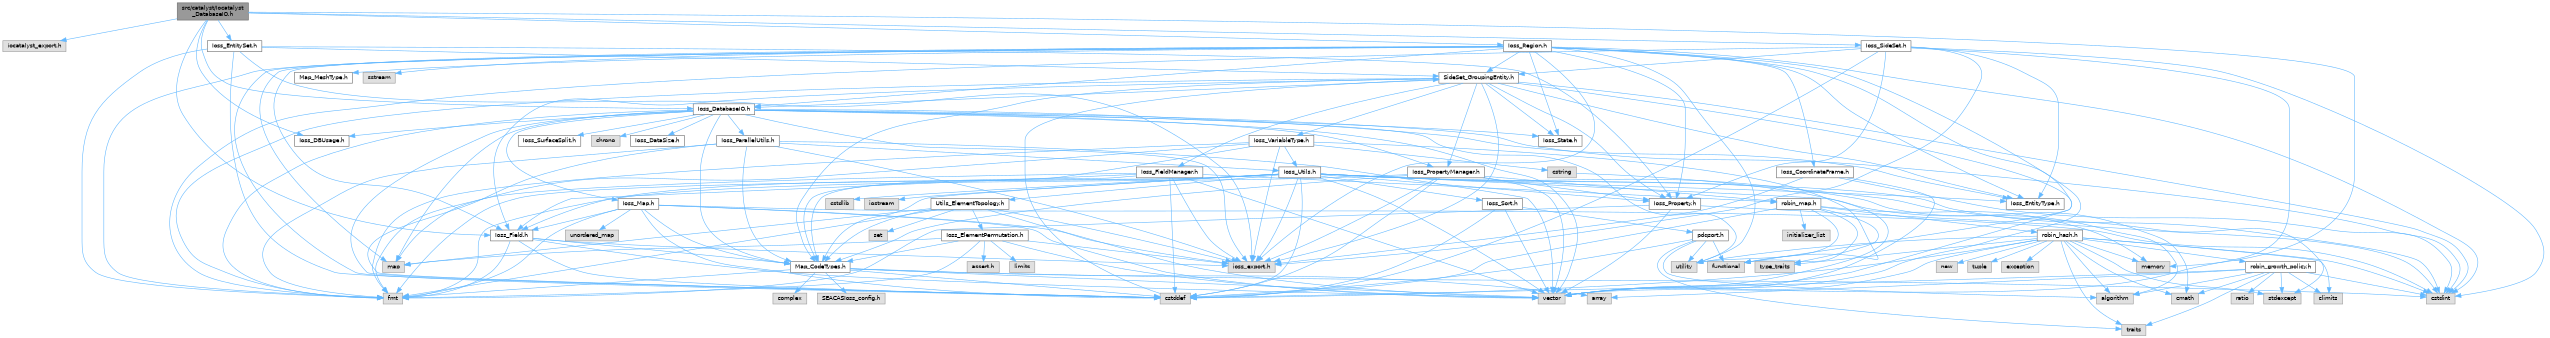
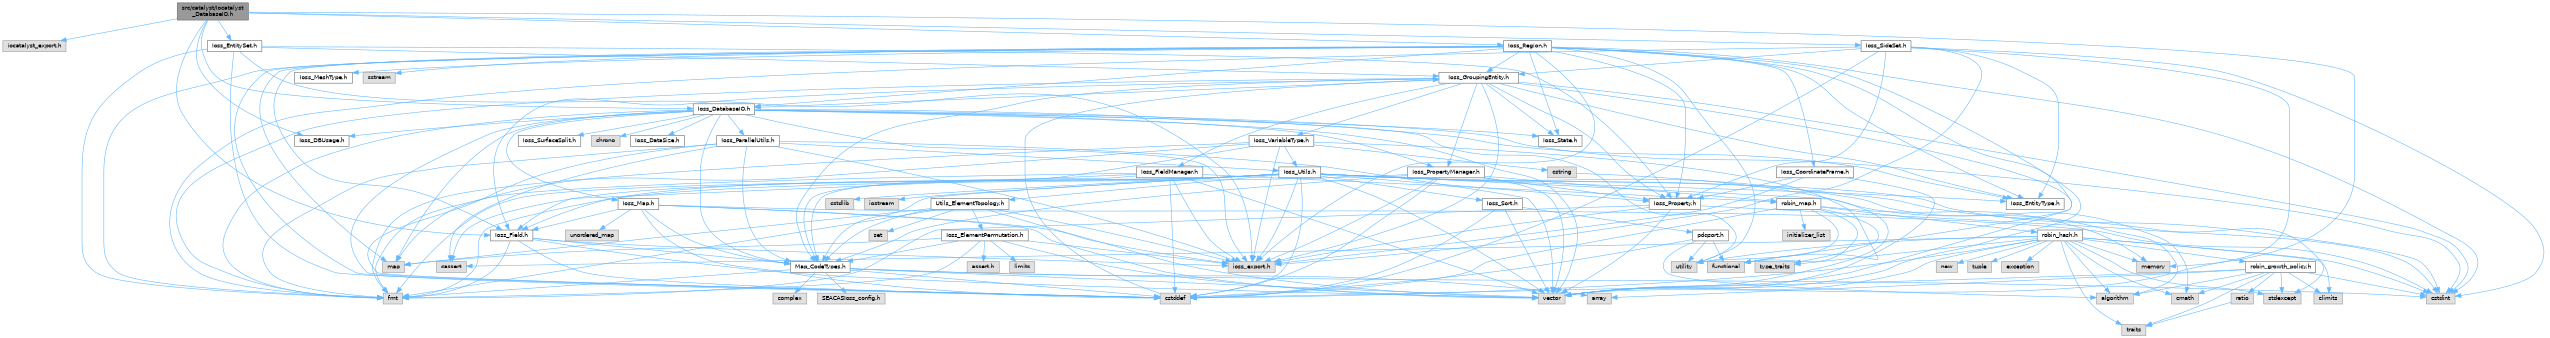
(324, 78) -> (324, 78)
(1479, 78) -> (1479, 78)
(2161, 218) -> (1748, 188)
none -> (1474, 230)
(518, 264) -> none
none -> (451, 267)
(1859, 311) -> (2191, 313)
